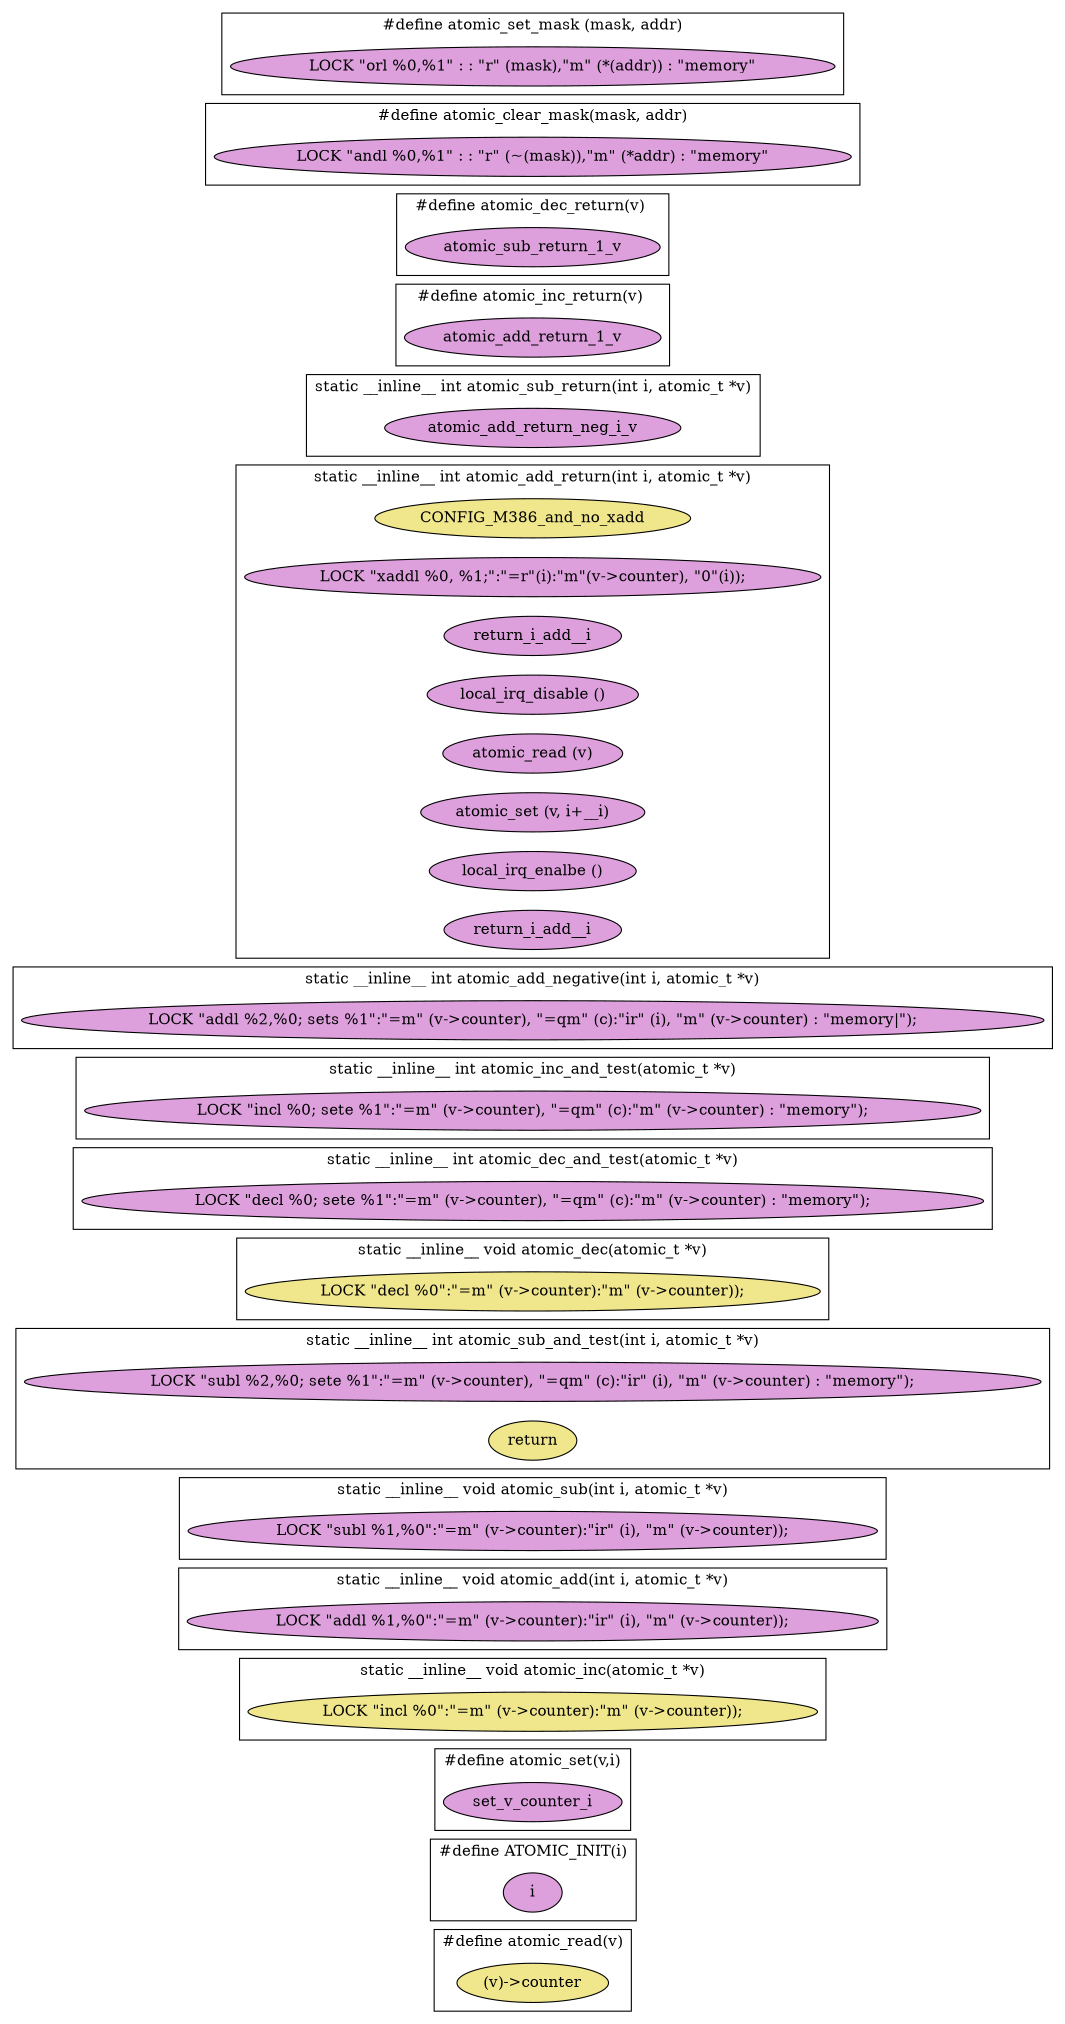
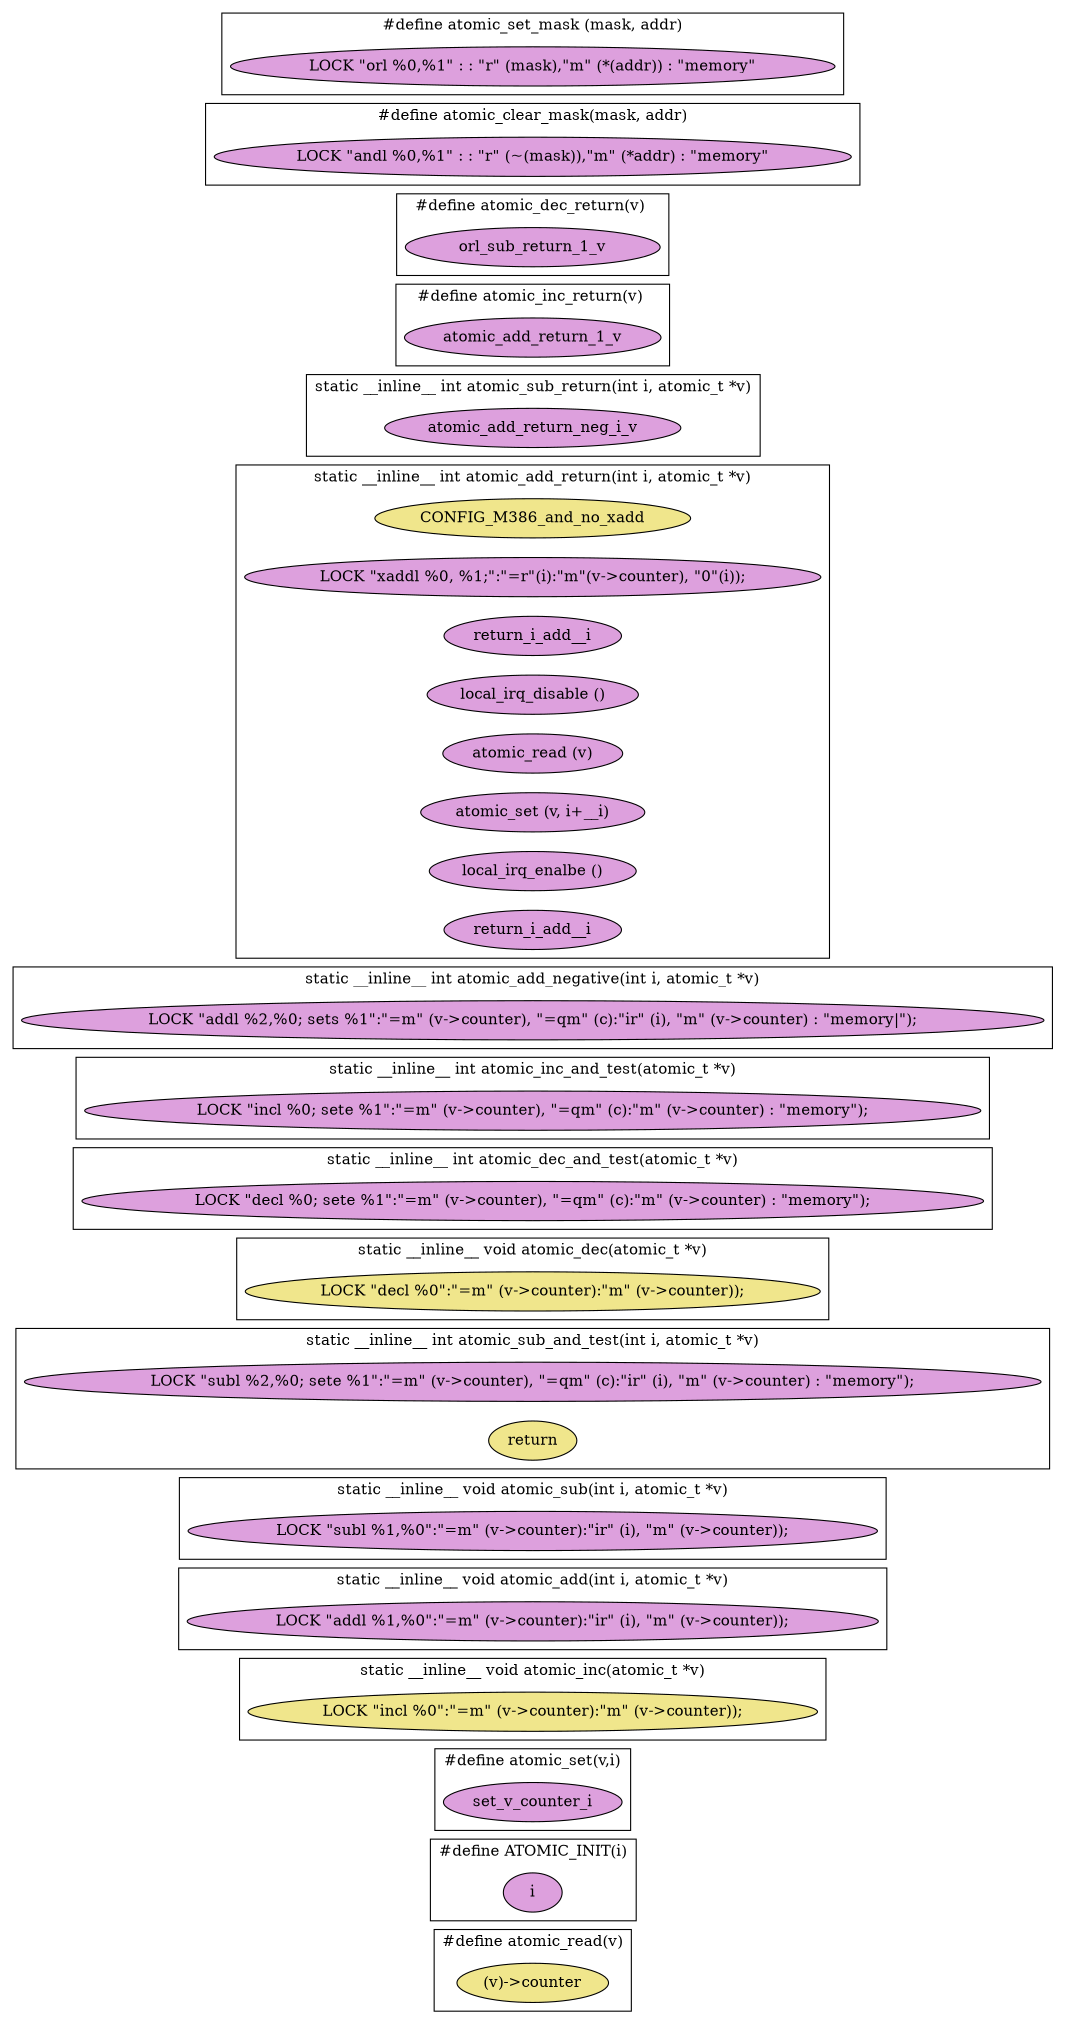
(533, 247) -> (533, 247)
